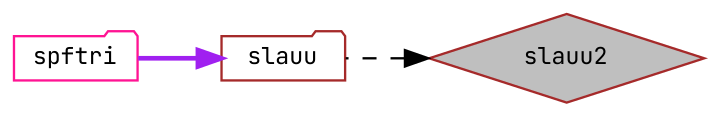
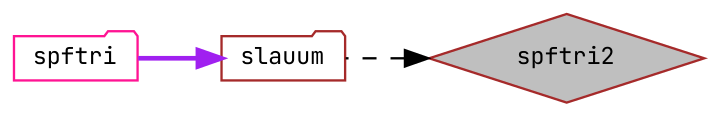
(283, 58) -> (283, 58)
(567, 58) -> (567, 58)
